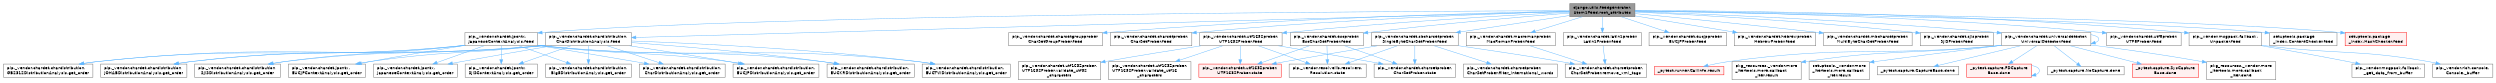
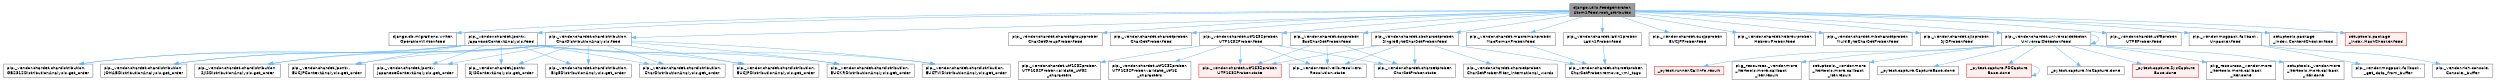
none -> (423, 39)
none -> (2314, 71)
